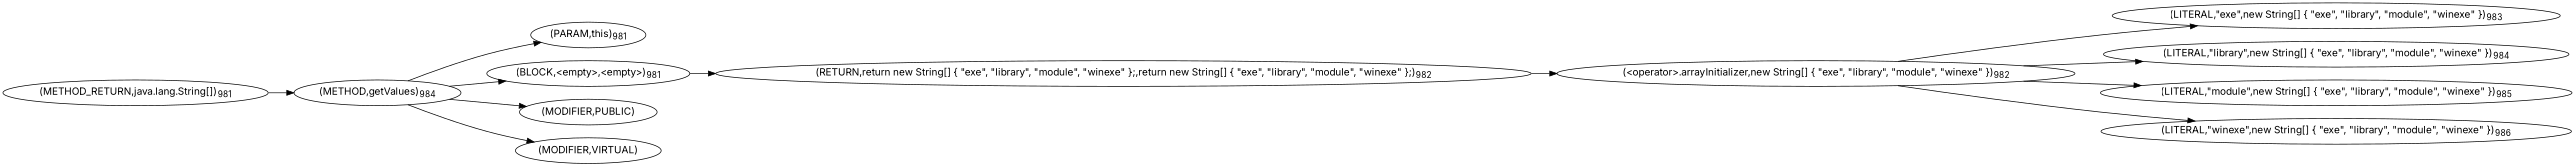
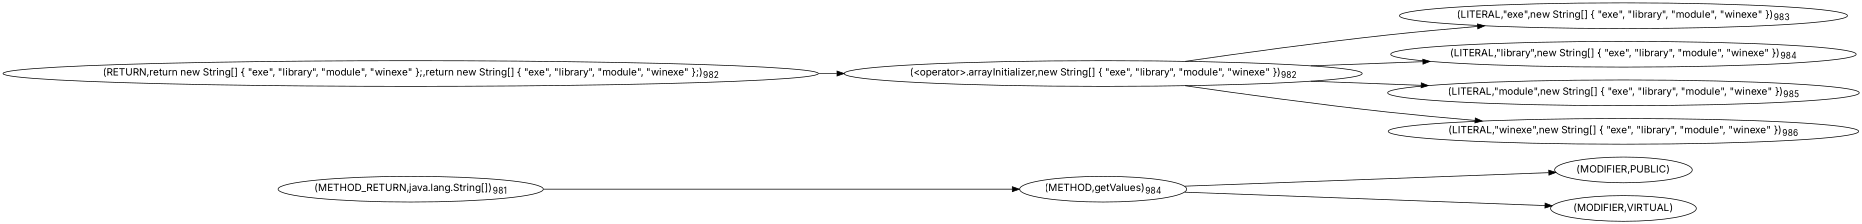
(588, 35) -> none
(588, 74) -> none
